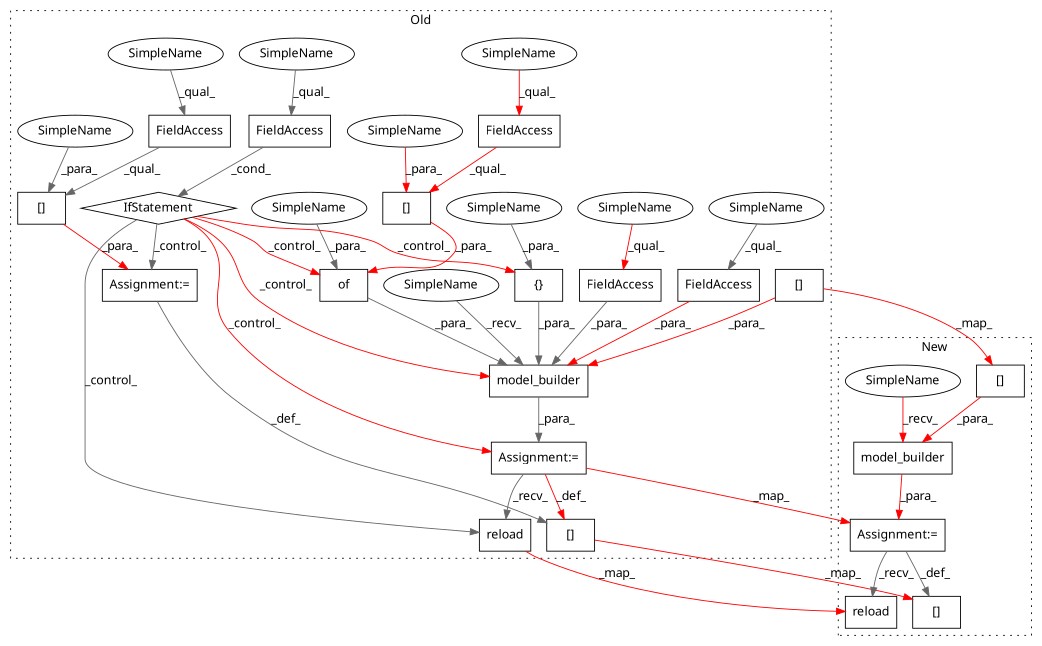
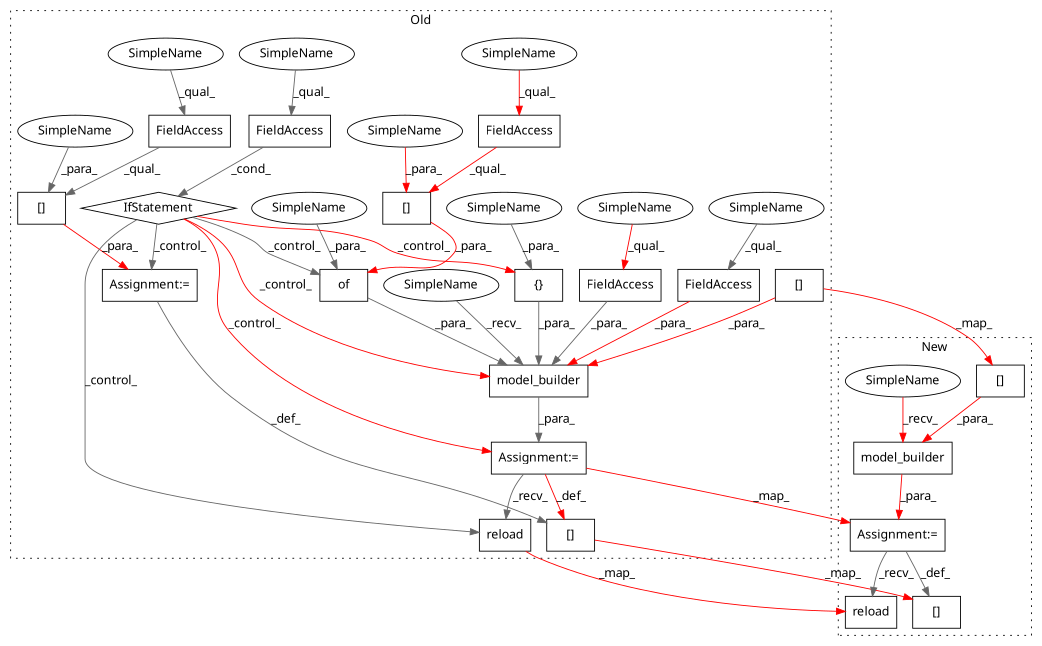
(254, 241) -> (254, 241)
